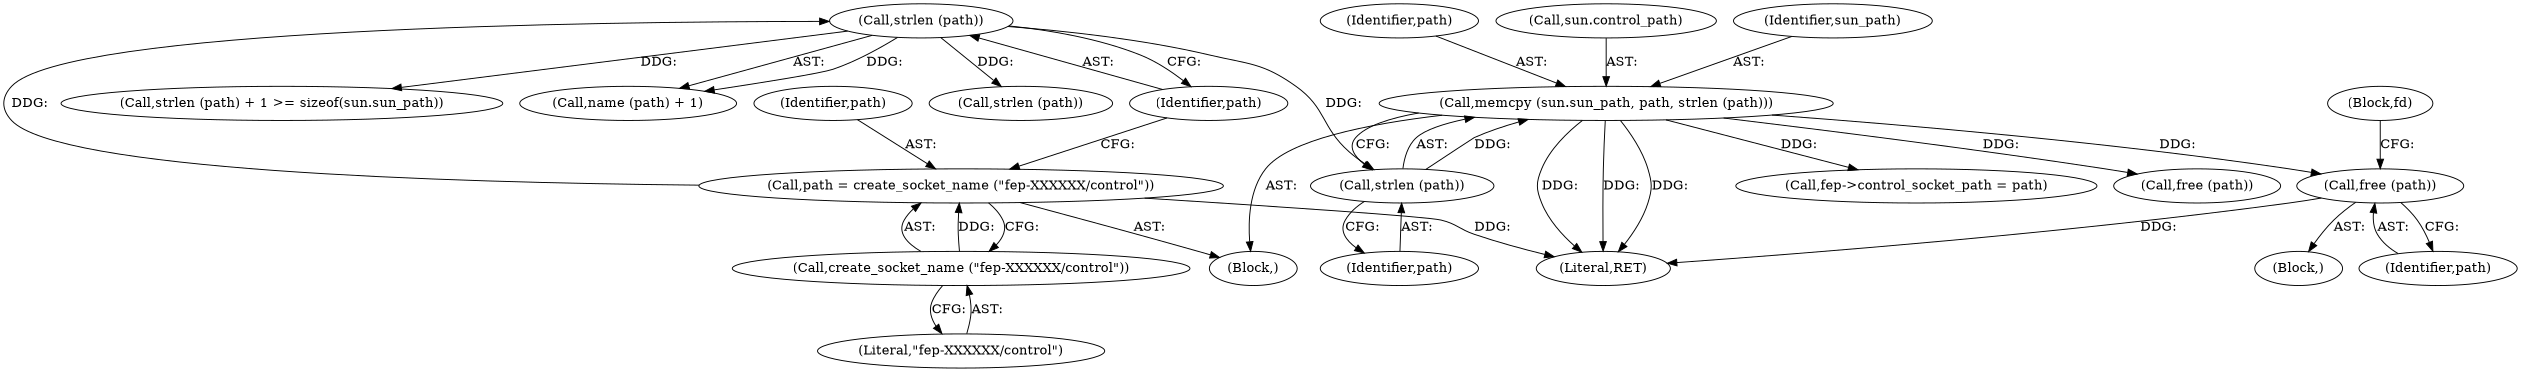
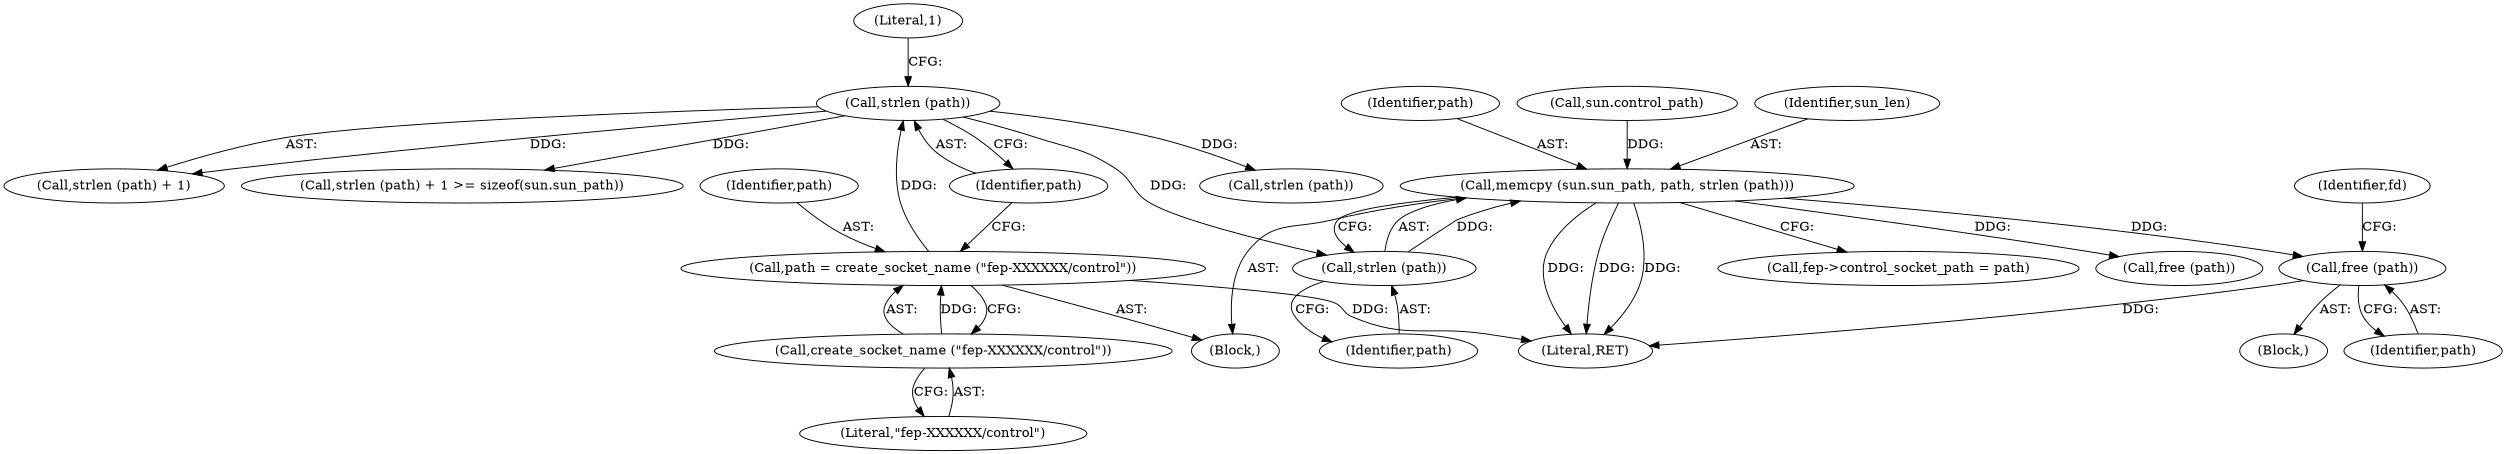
none -> (908, 21)
(1833, 21) -> (1847, 103)
(1624, 62) -> (1648, 145)
(628, 103) -> (114, 186)
(2380, 103) -> (2362, 186)
(1801, 145) -> (1799, 227)
